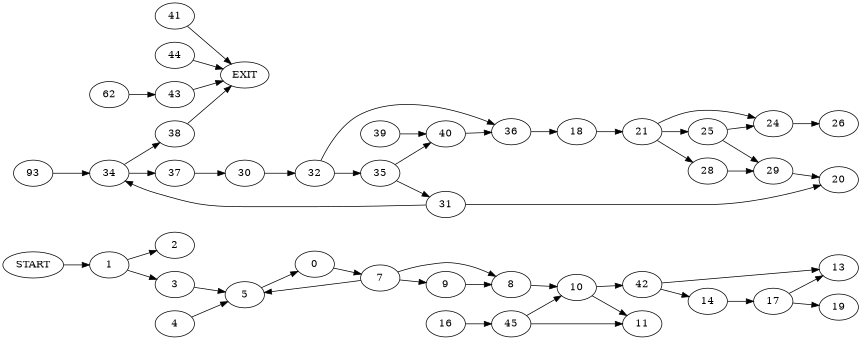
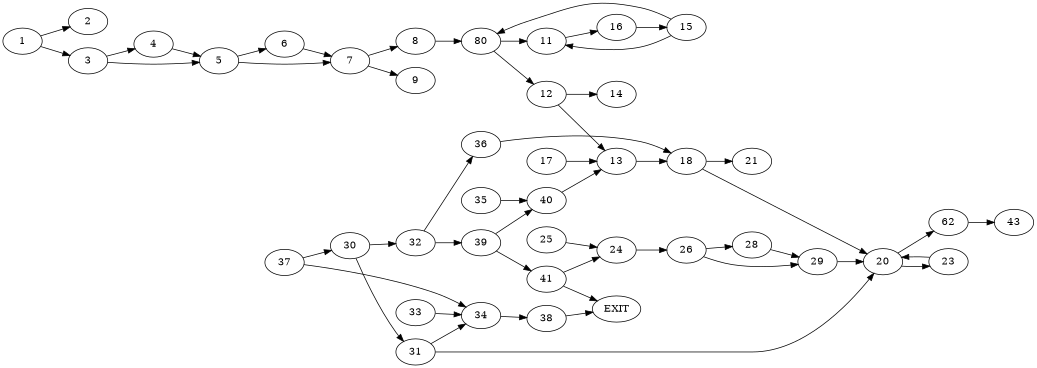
none -> (578, 35)
none -> (117, 53)
(175, 55) -> none
(205, 86) -> none
(702, 110) -> (578, 266)
(671, 132) -> none
(475, 133) -> (578, 183)
(672, 149) -> (715, 248)
(737, 149) -> (747, 266)
none -> (648, 161)
(33, 173) -> (416, 313)
(139, 173) -> (383, 279)
(344, 173) -> (445, 243)
(410, 187) -> (375, 298)
none -> (781, 210)
none -> (913, 244)
none -> (510, 259)
none -> (949, 262)
(315, 264) -> (285, 44)
(33, 265) -> none
(475, 285) -> none
(642, 285) -> (547, 94)
(316, 286) -> (281, 64)
(577, 287) -> (481, 41)
(737, 301) -> none
(839, 307) -> none
(511, 324) -> (687, 27)
